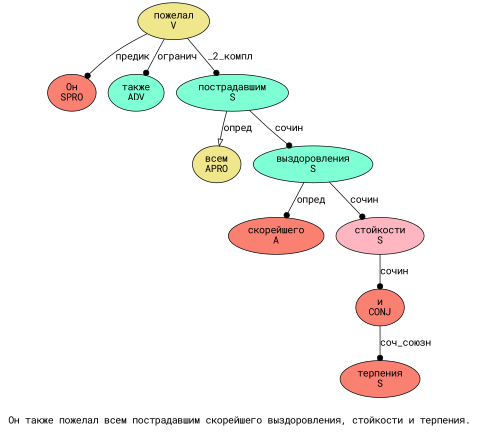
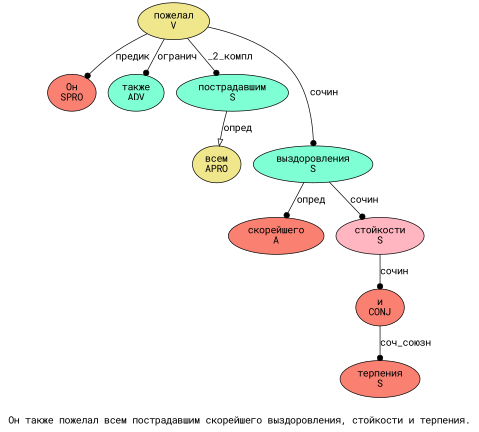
(268, 127) -> (284, 63)
